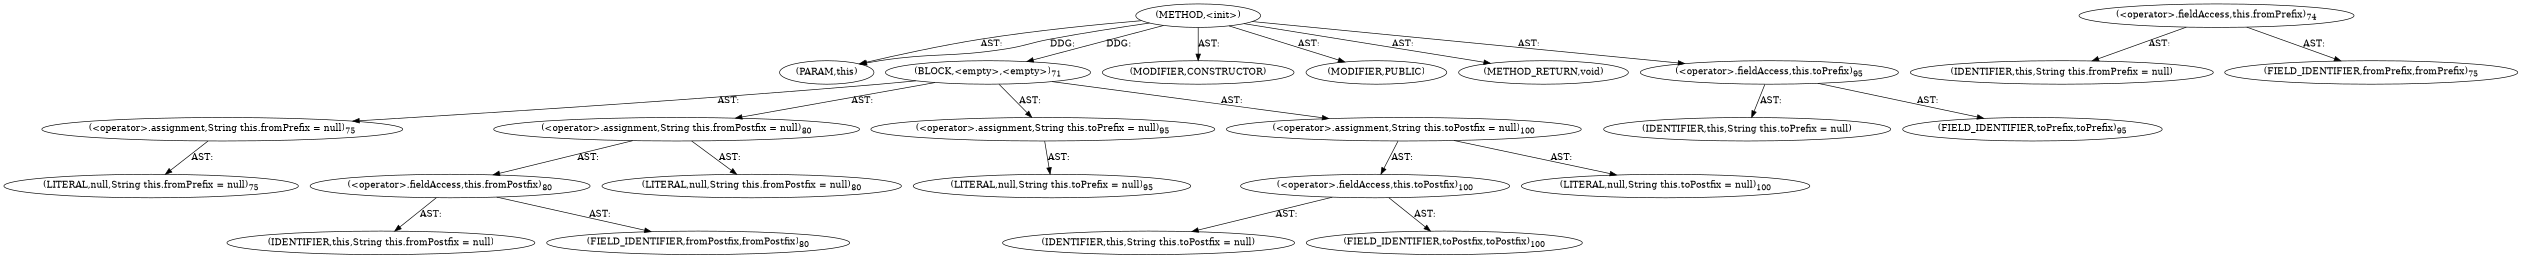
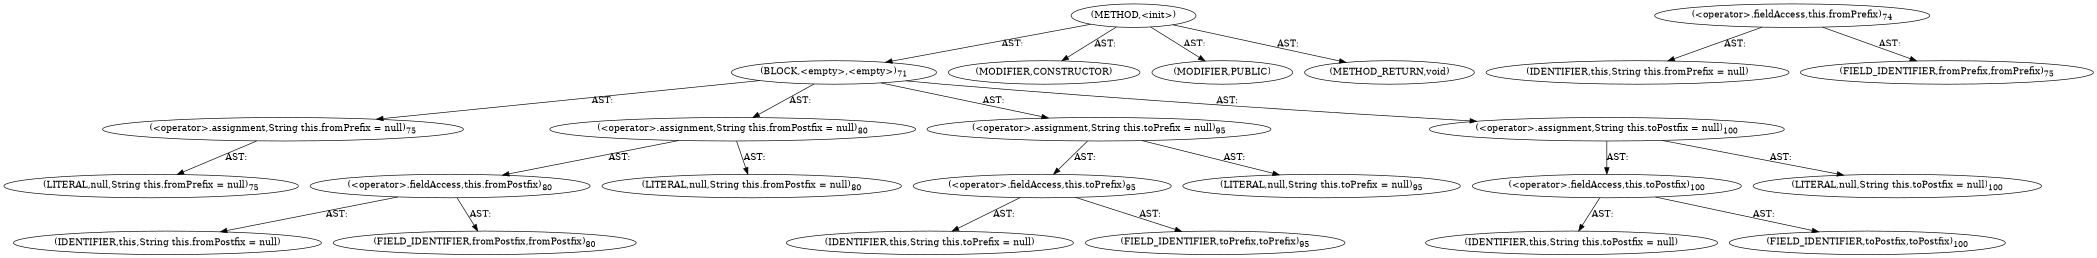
(1465, 42) -> (1073, 155)
(1120, 44) -> (1014, 44)
(827, 72) -> none
